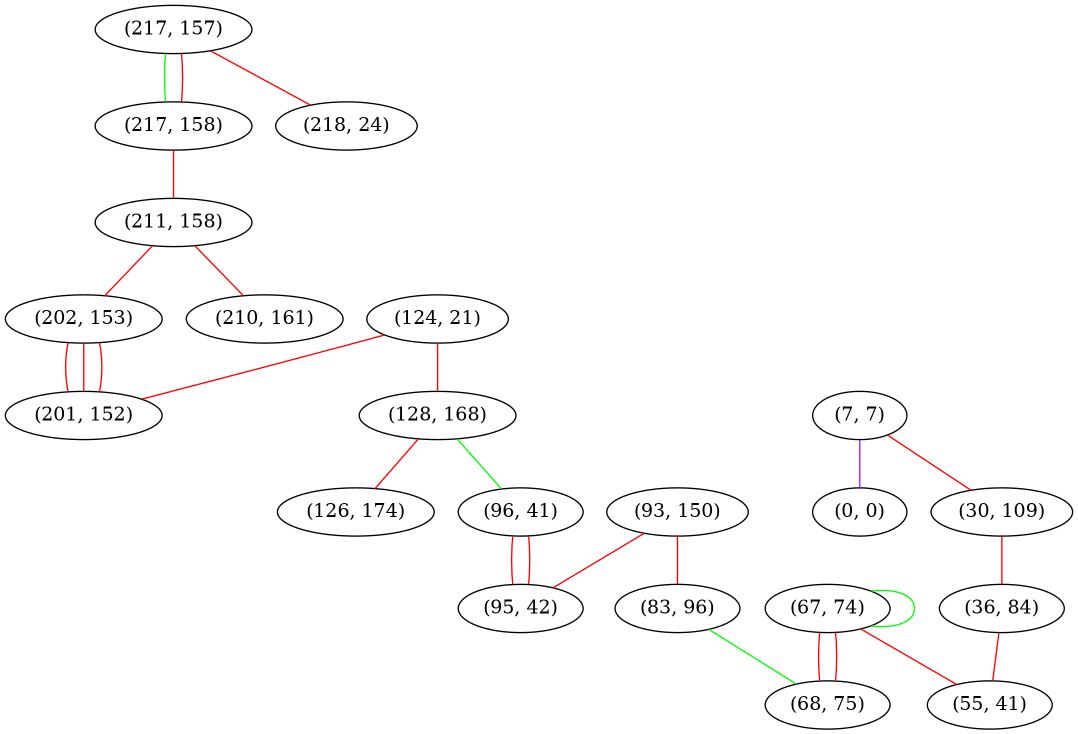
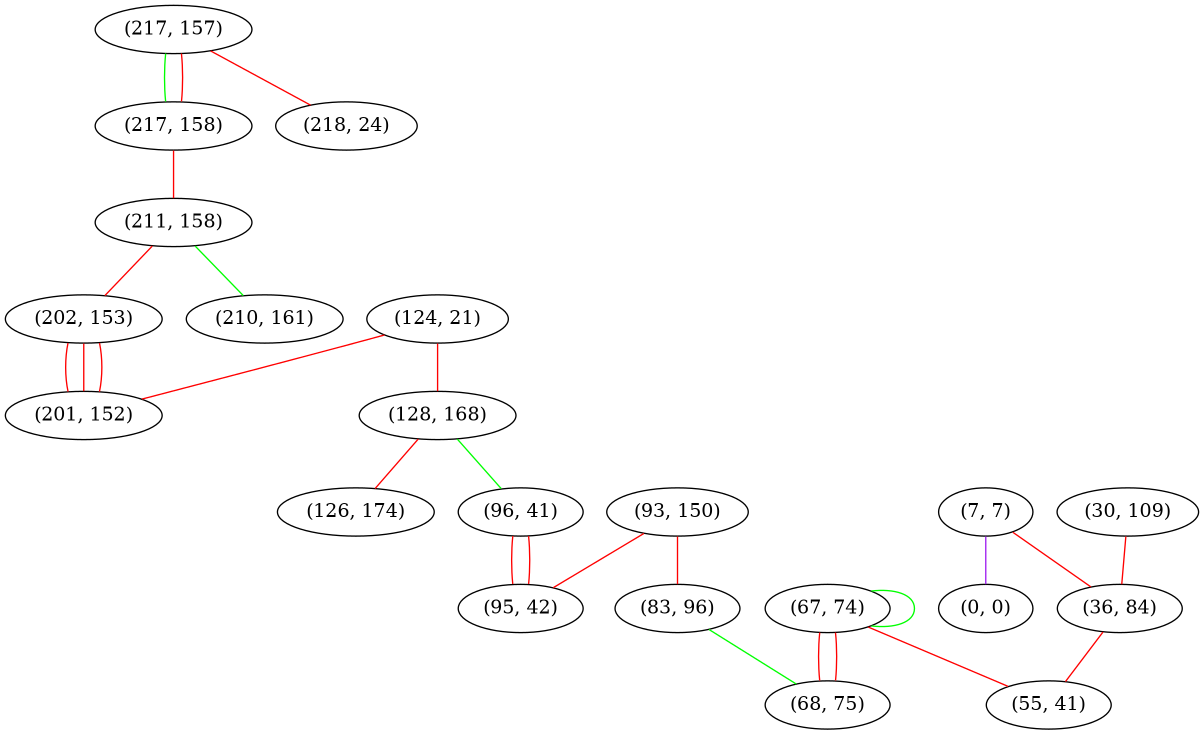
(219, 271) -> (219, 271)
(929, 463) -> (1052, 560)
